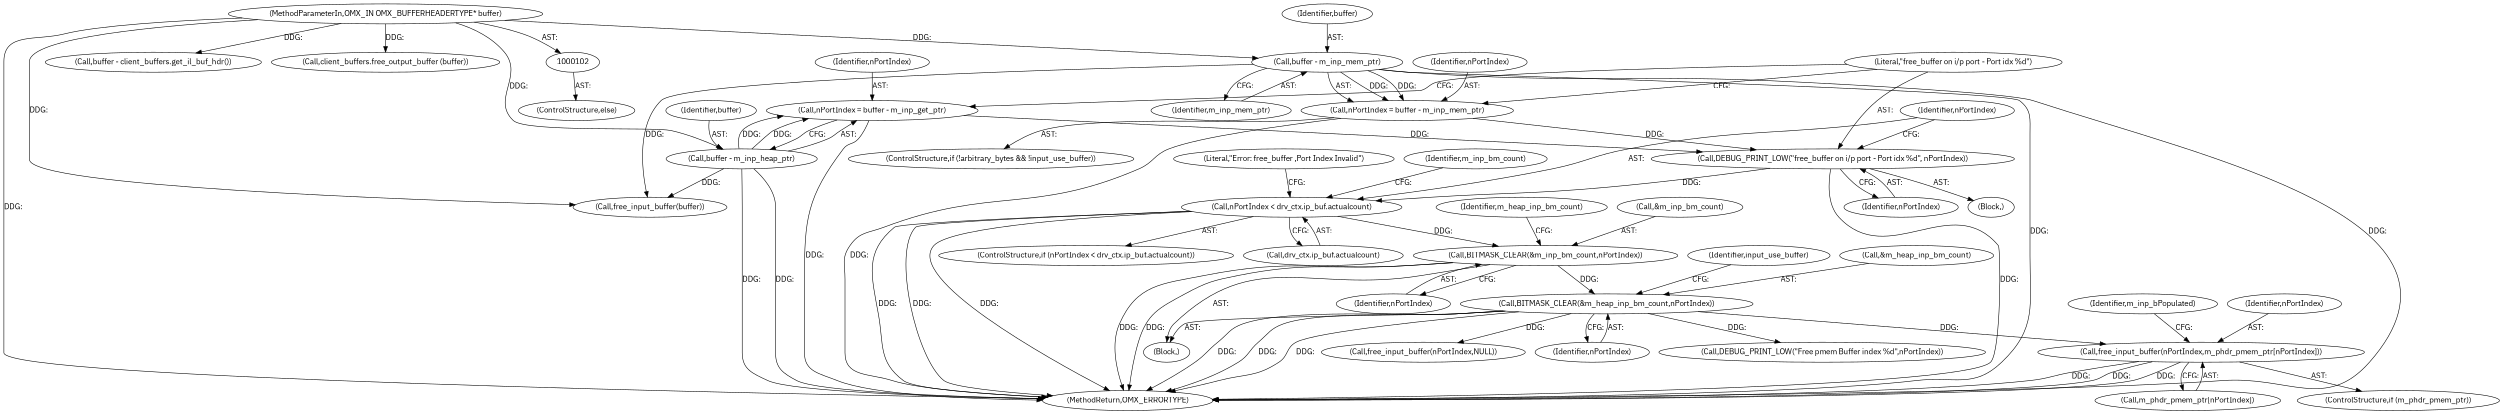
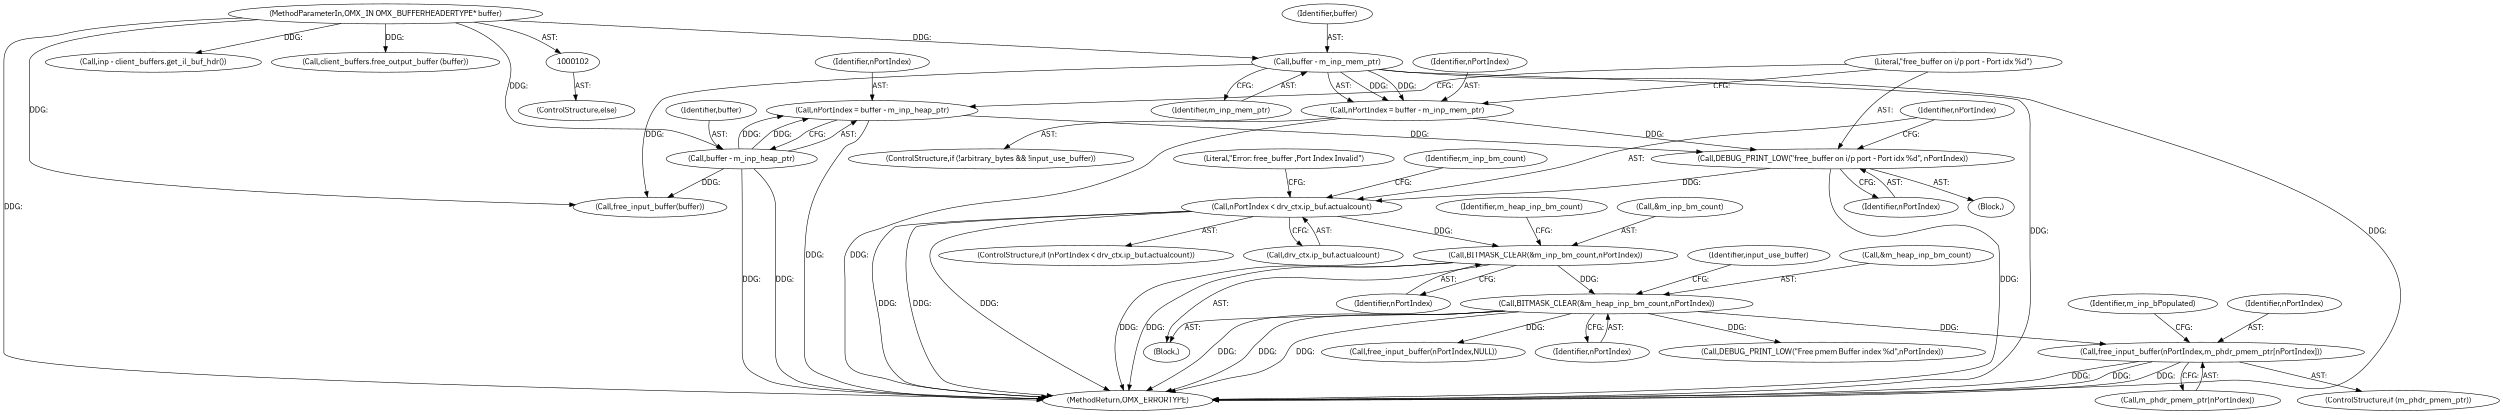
(153, 62) -> (153, 62)
(872, 111) -> (872, 111)
